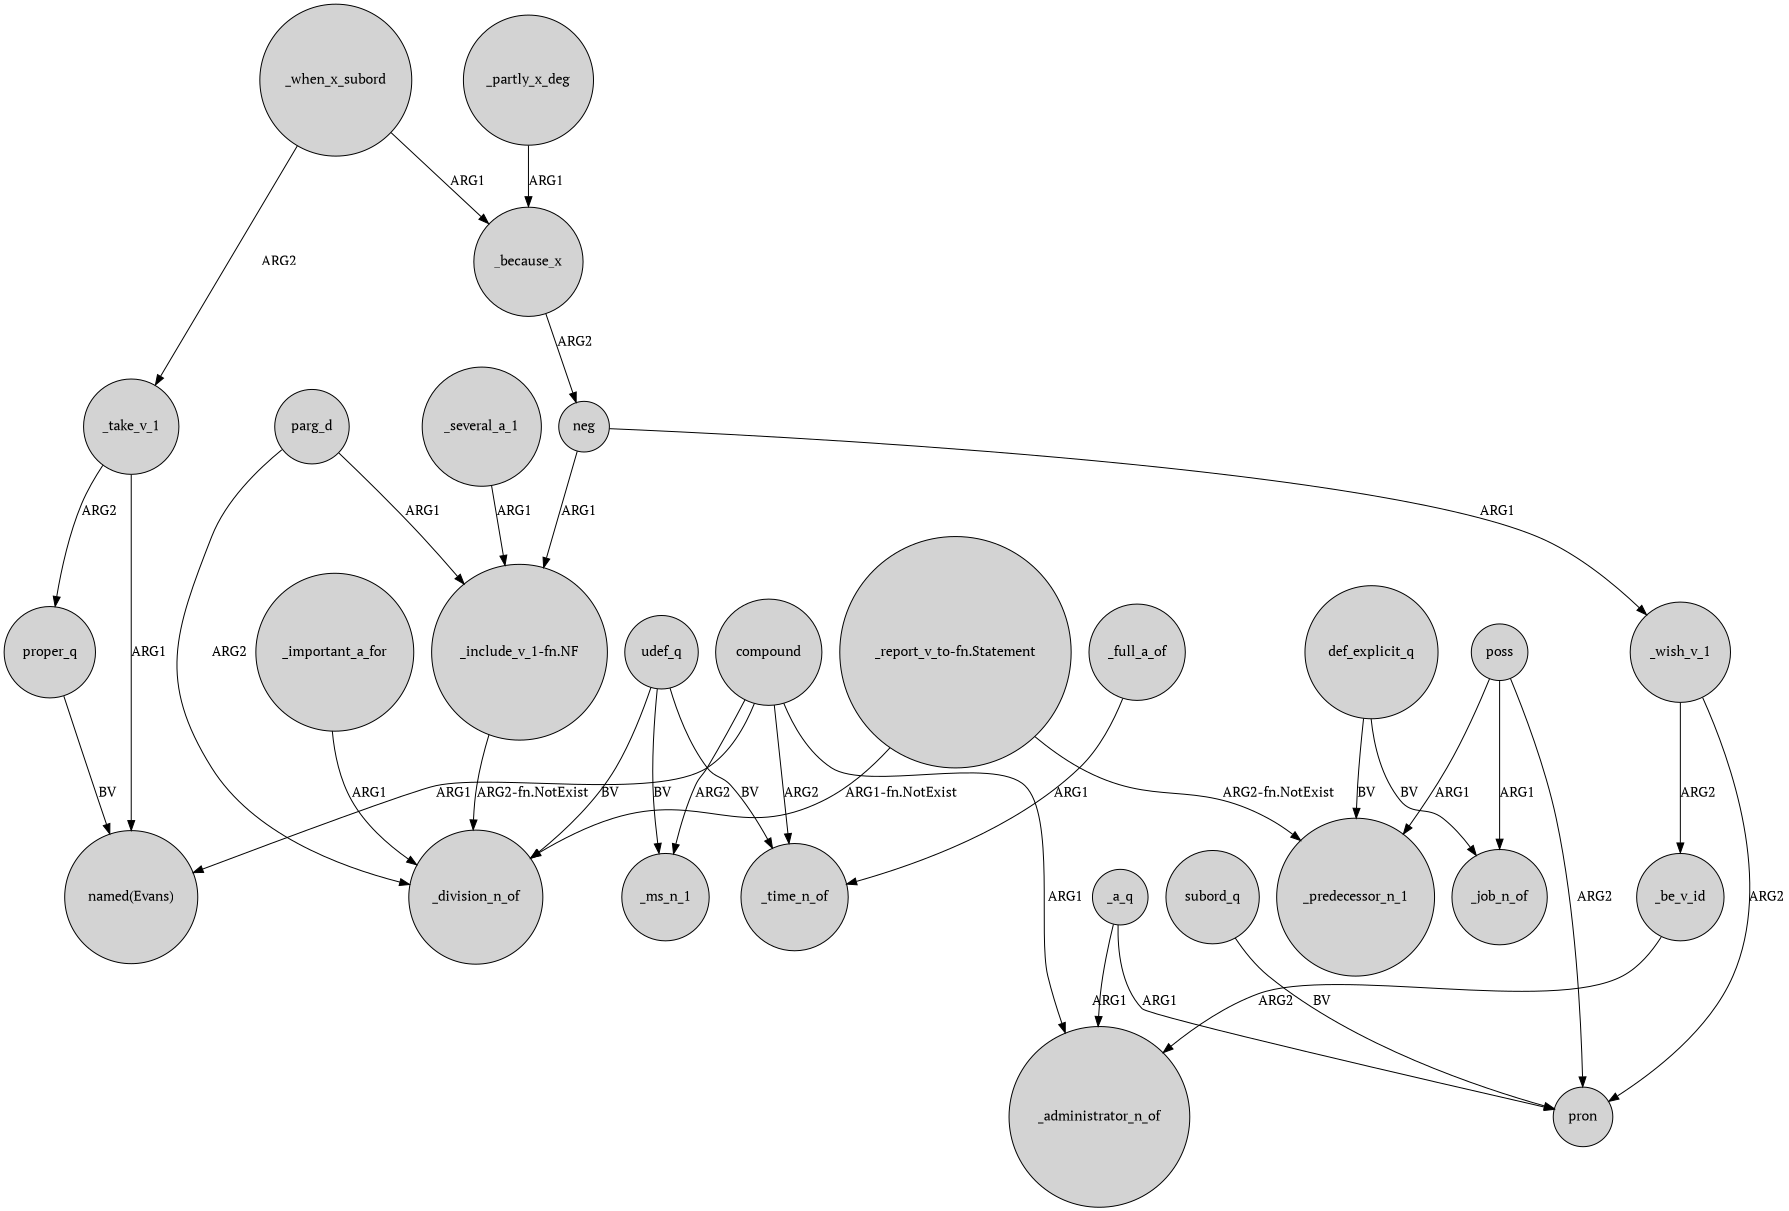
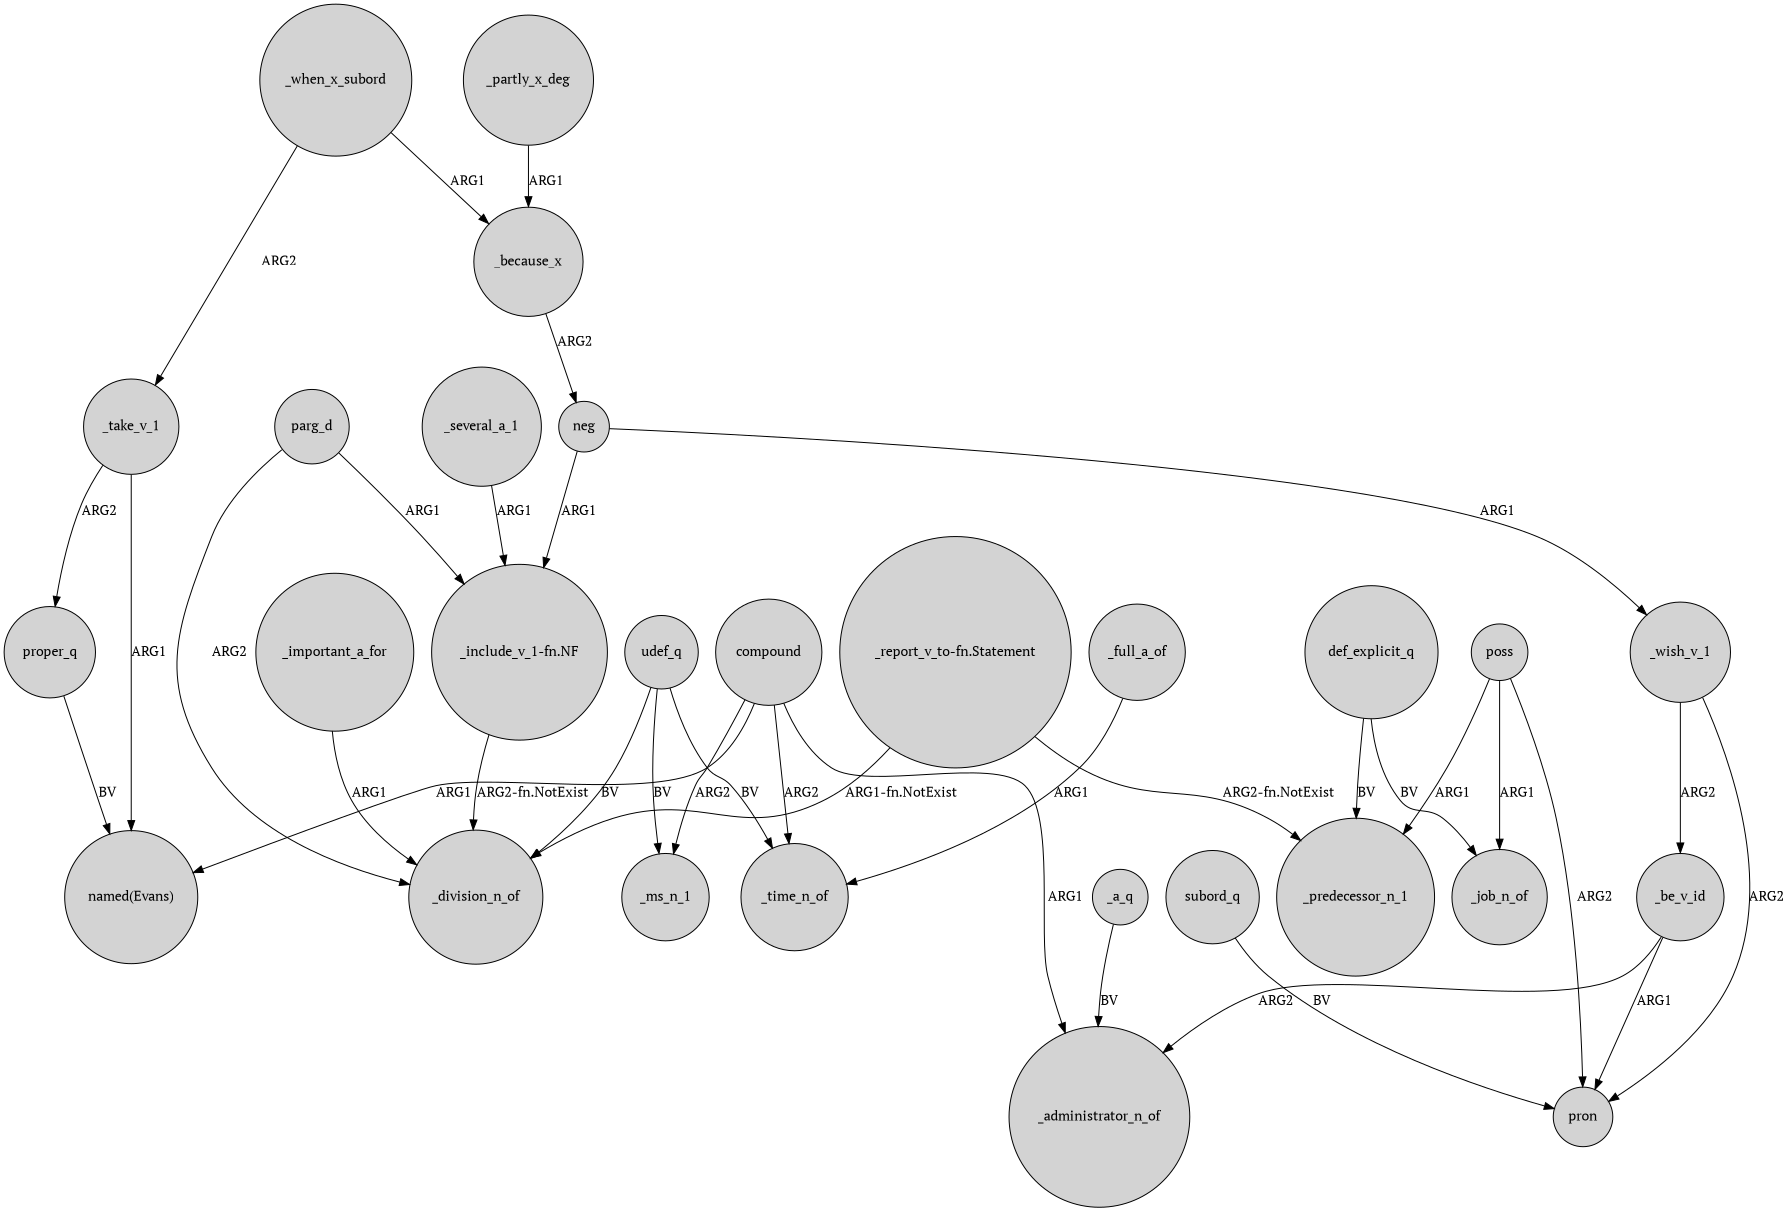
(1110, 1001) -> (1110, 1001)
(1299, 1050) -> (1631, 1009)
